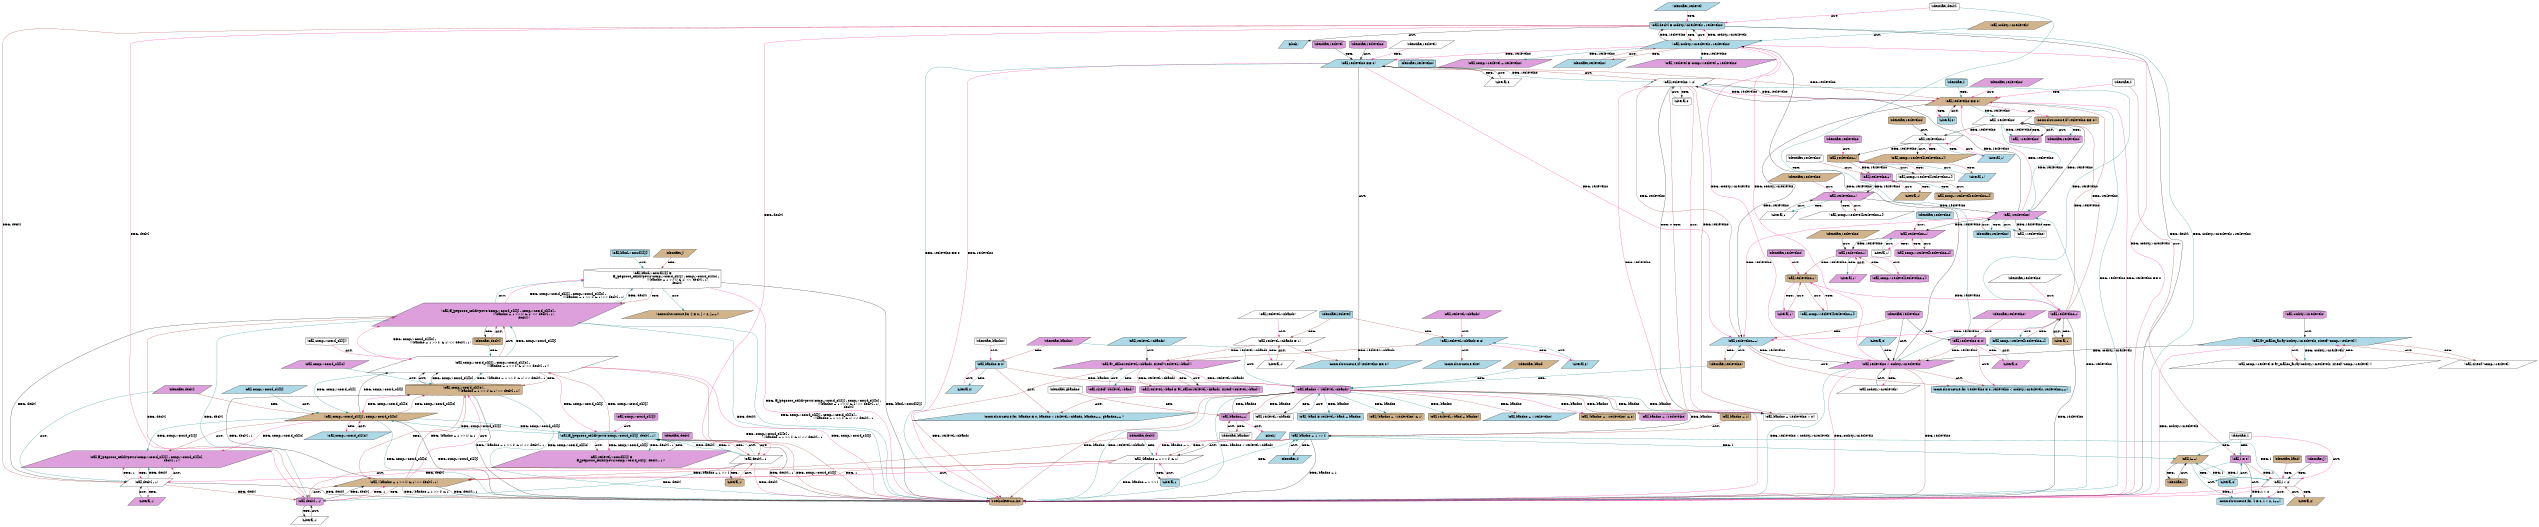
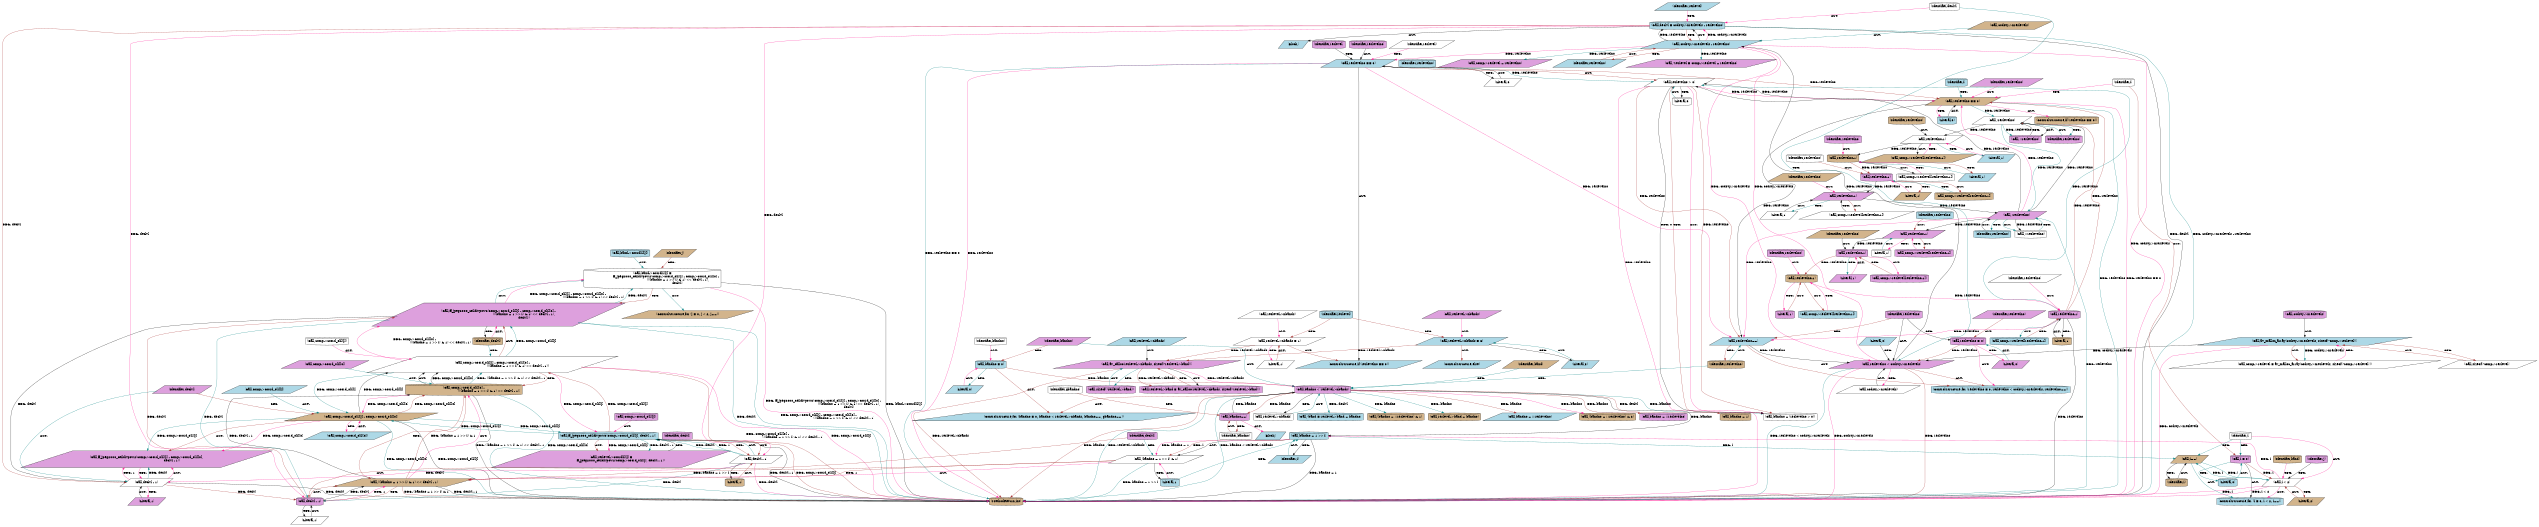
(1530, 351) -> (1530, 351)
(1338, 404) -> (1338, 404)
(1629, 404) -> (1629, 404)
(1588, 433) -> none
(1816, 440) -> (1816, 440)
